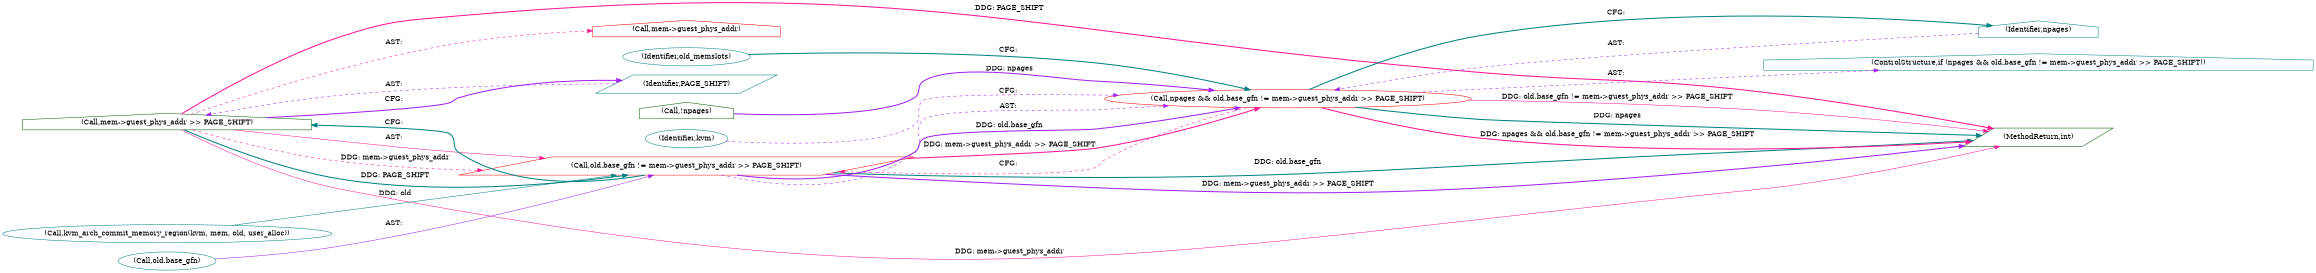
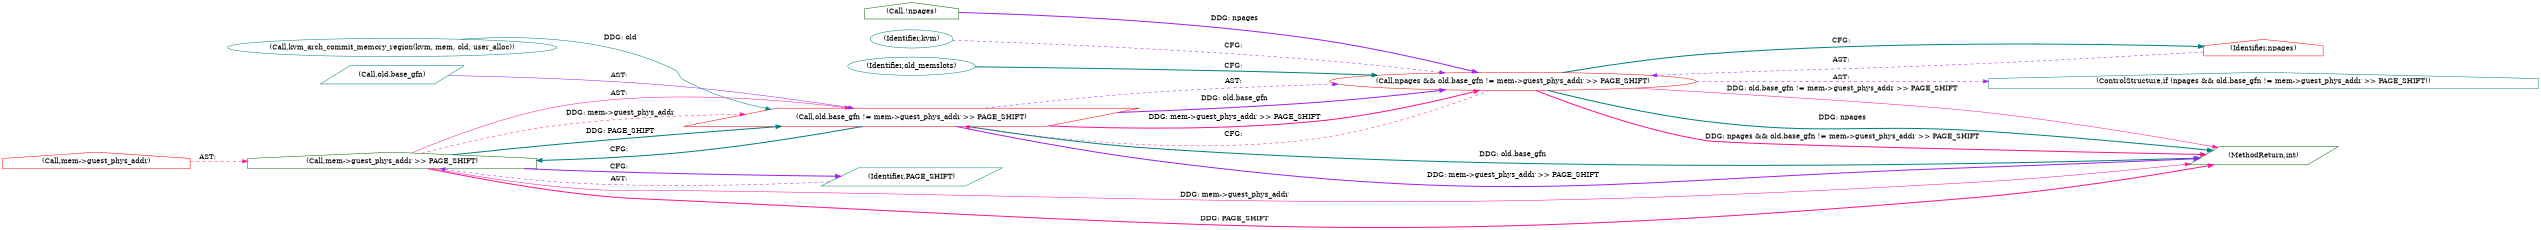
(2038, 30) -> (2263, 49)
(386, 58) -> (216, 161)
(167, 261) -> (392, 75)
